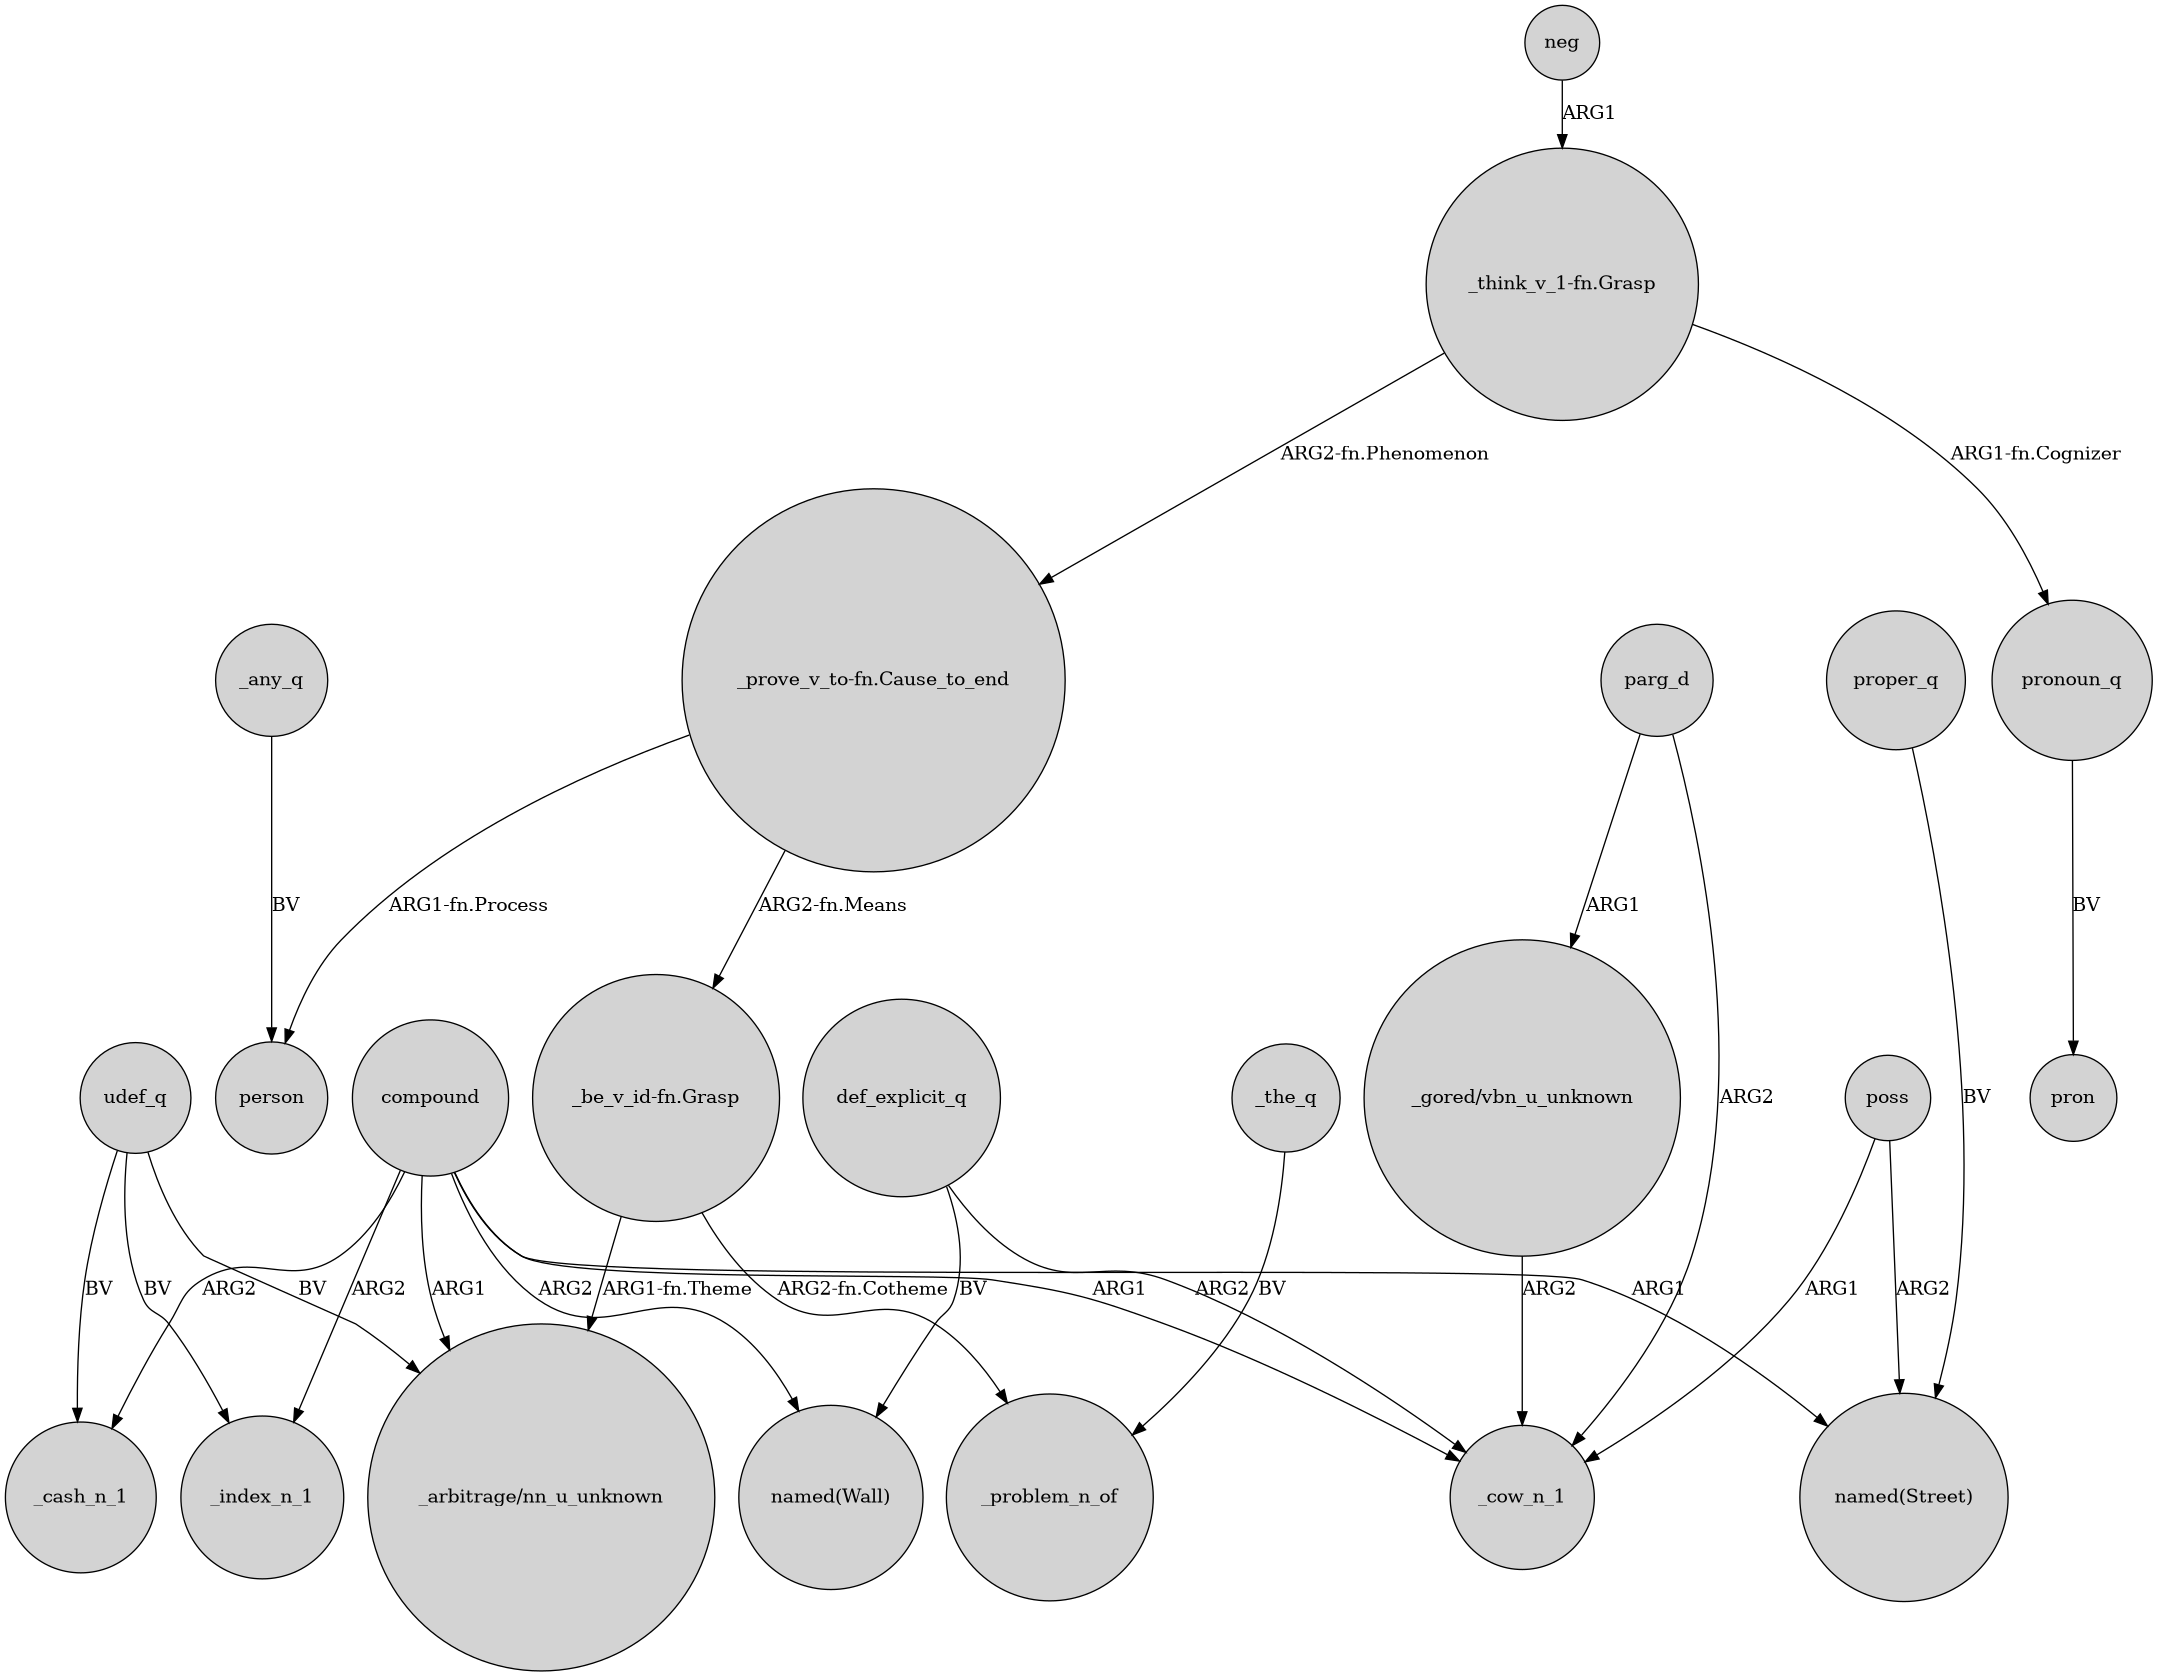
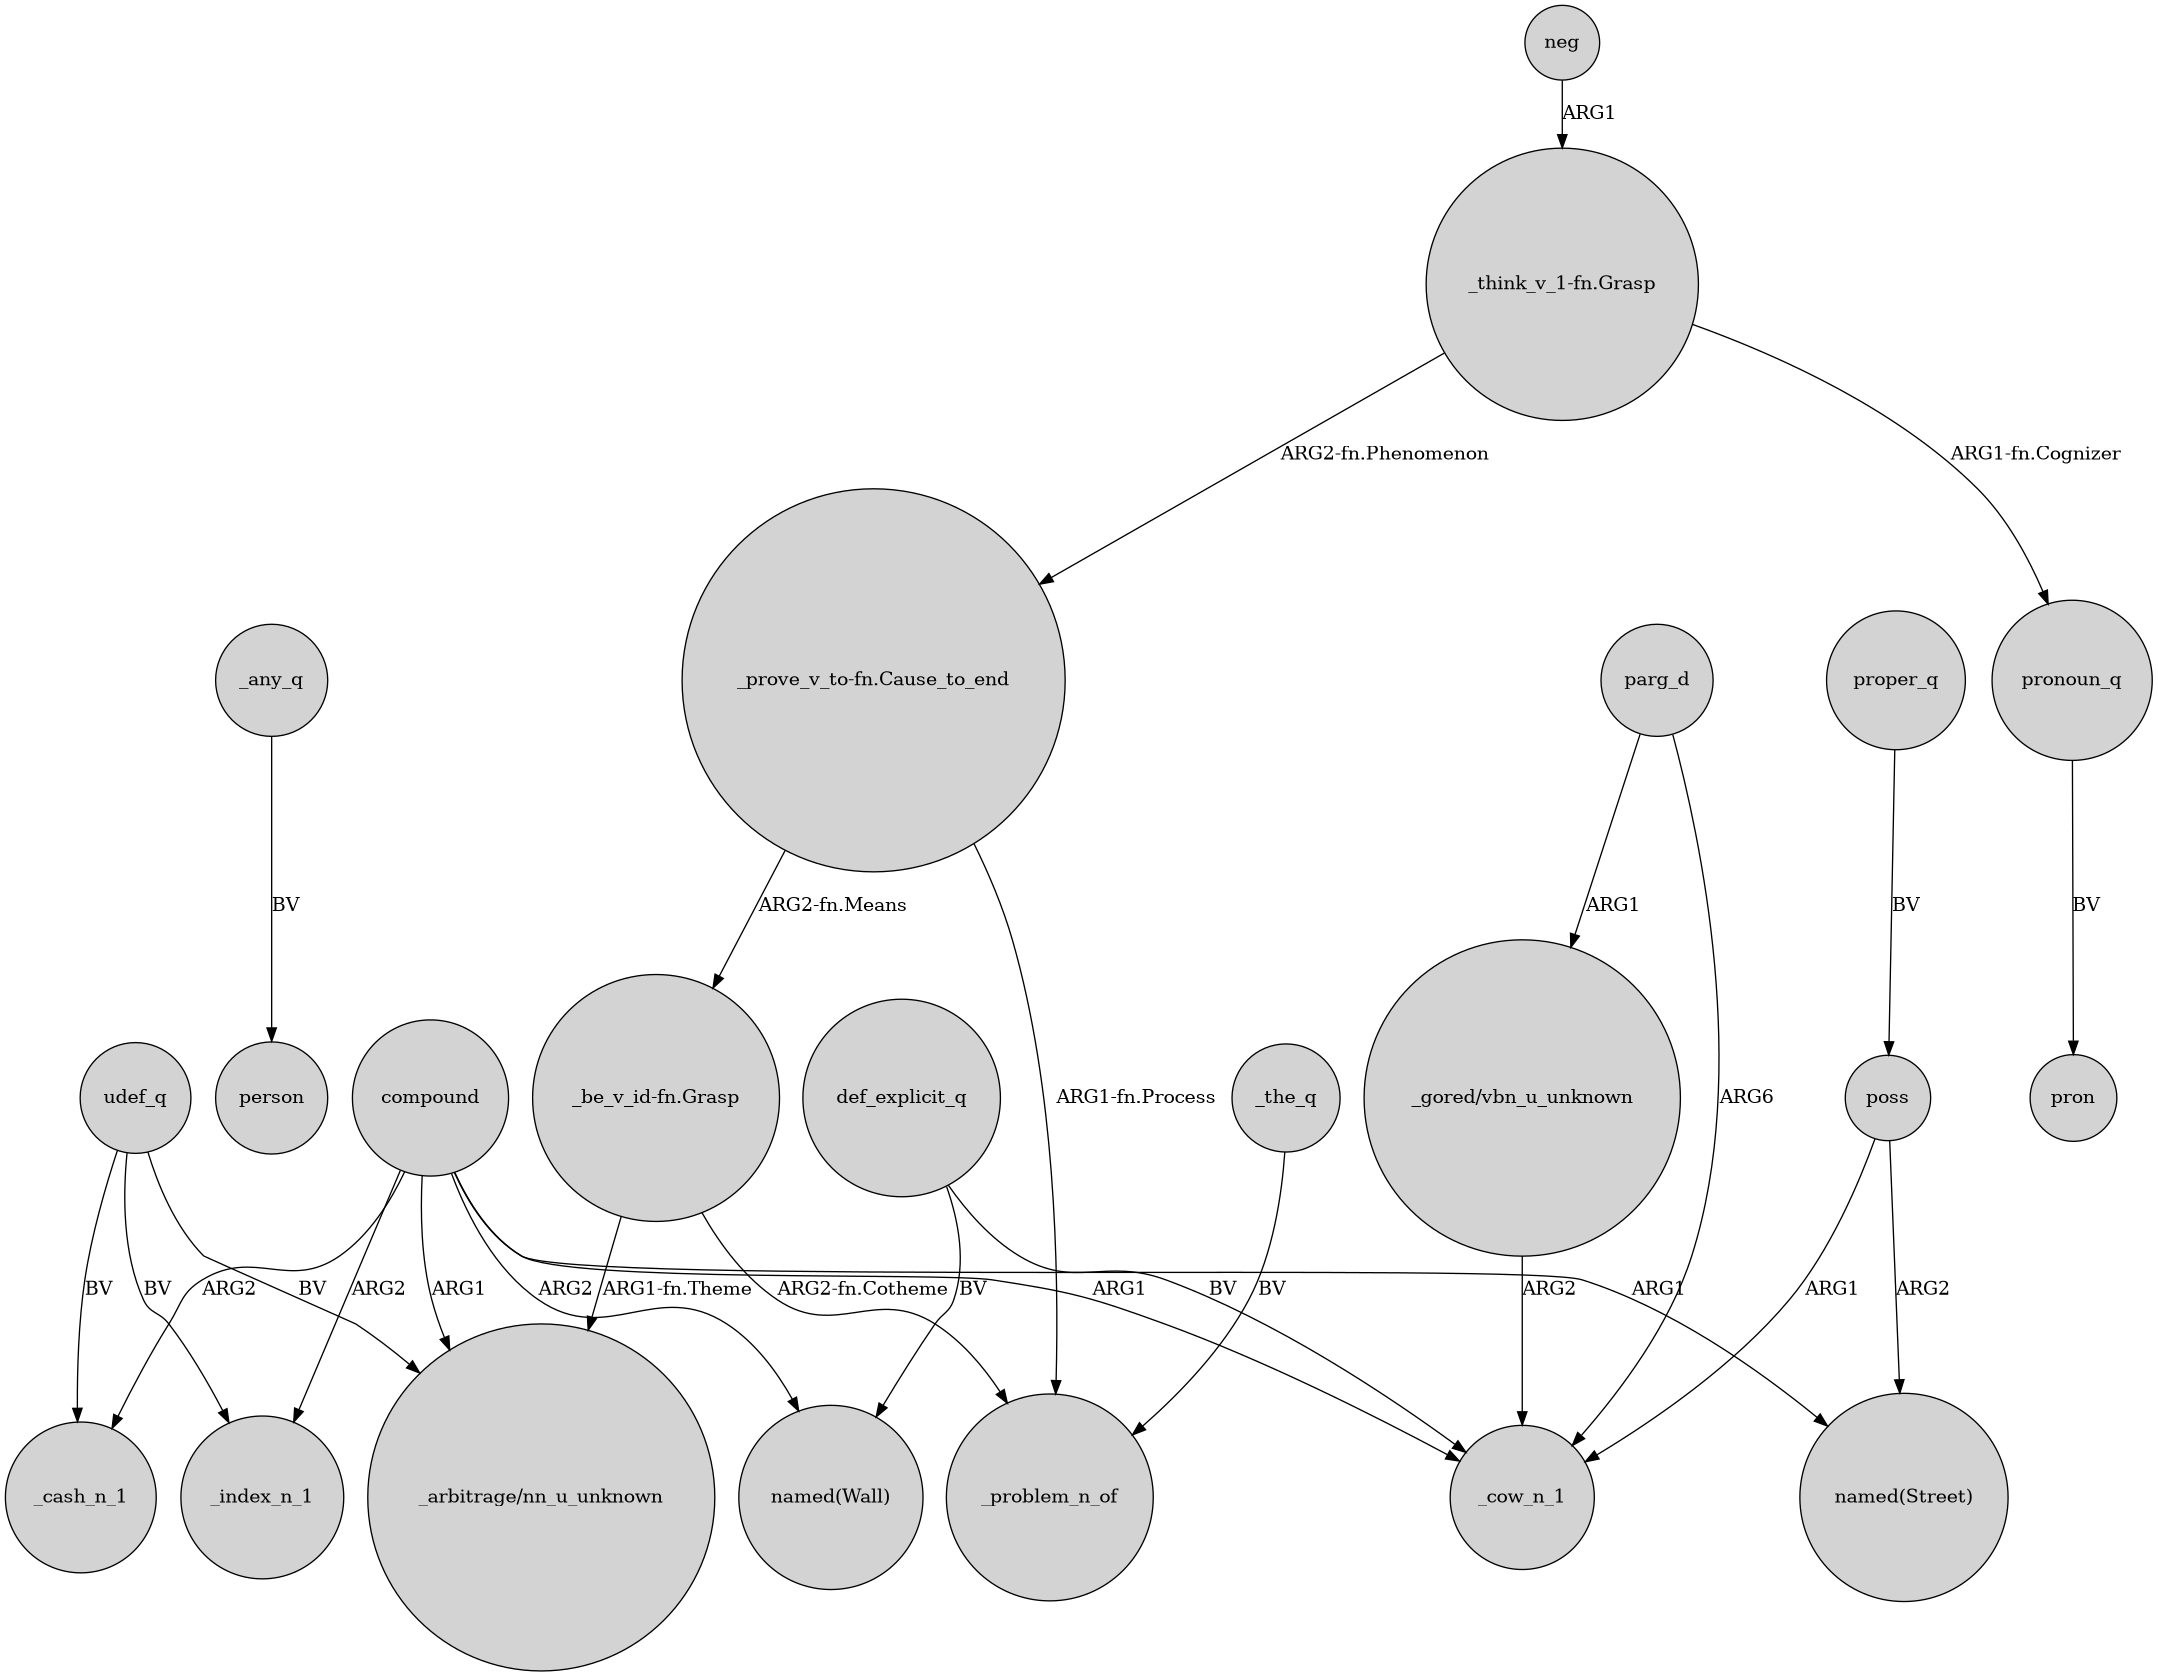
(459, 846) -> (1045, 1107)
(1960, 1065) -> (1892, 895)
(1747, 1098) -> (1747, 1098)
(1223, 1290) -> (1223, 1290)
